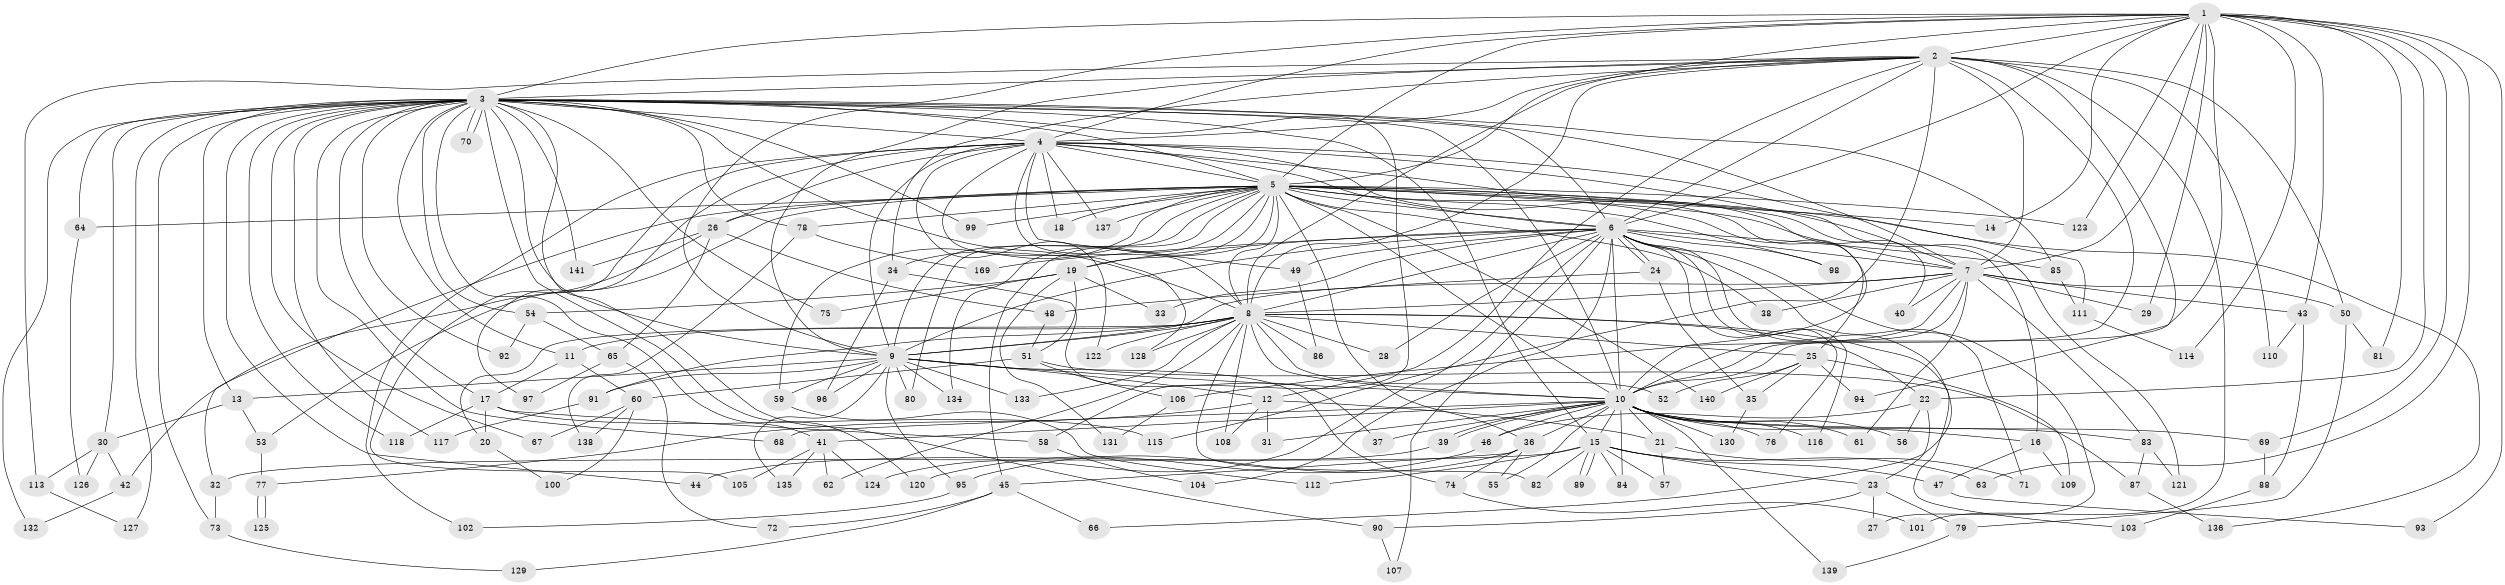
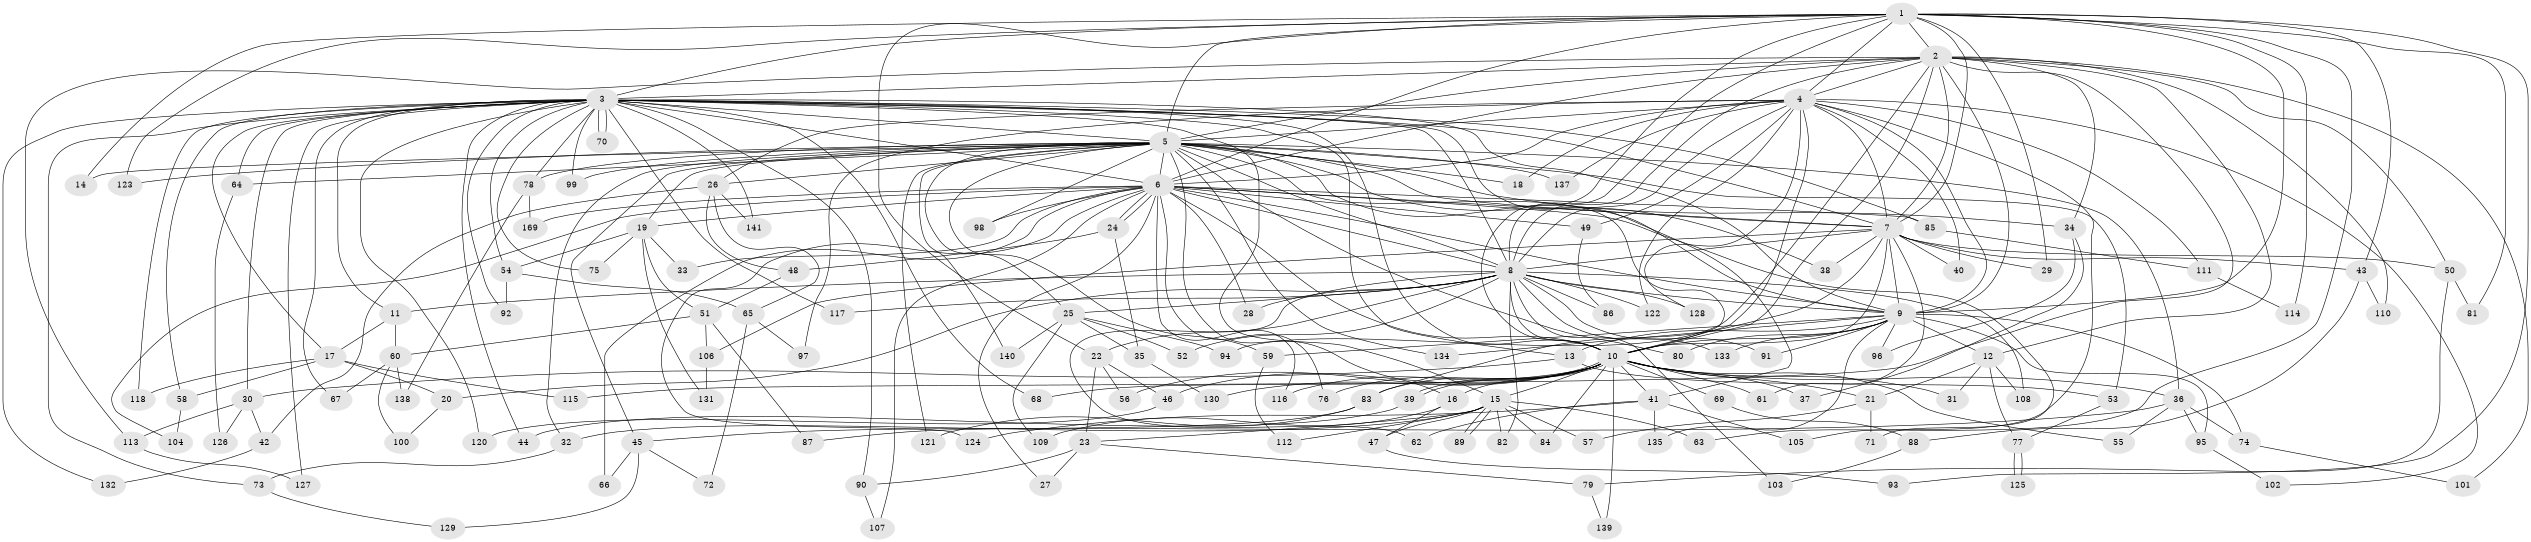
(762, 121) -> none
(2446, 185) -> none
(504, 422) -> (1176, 298)
(2216, 529) -> none
